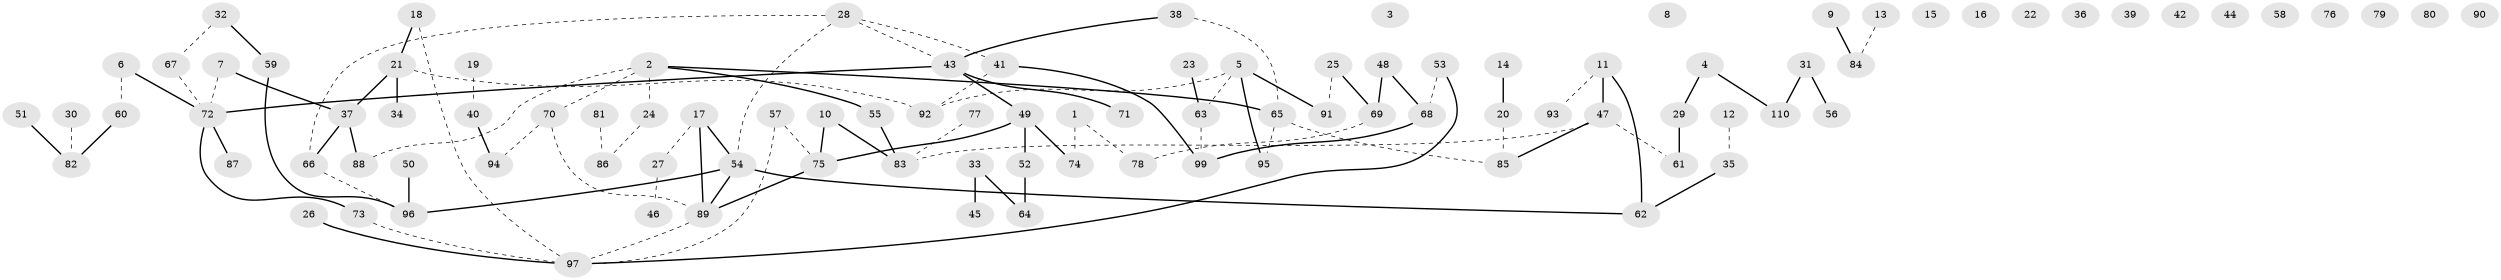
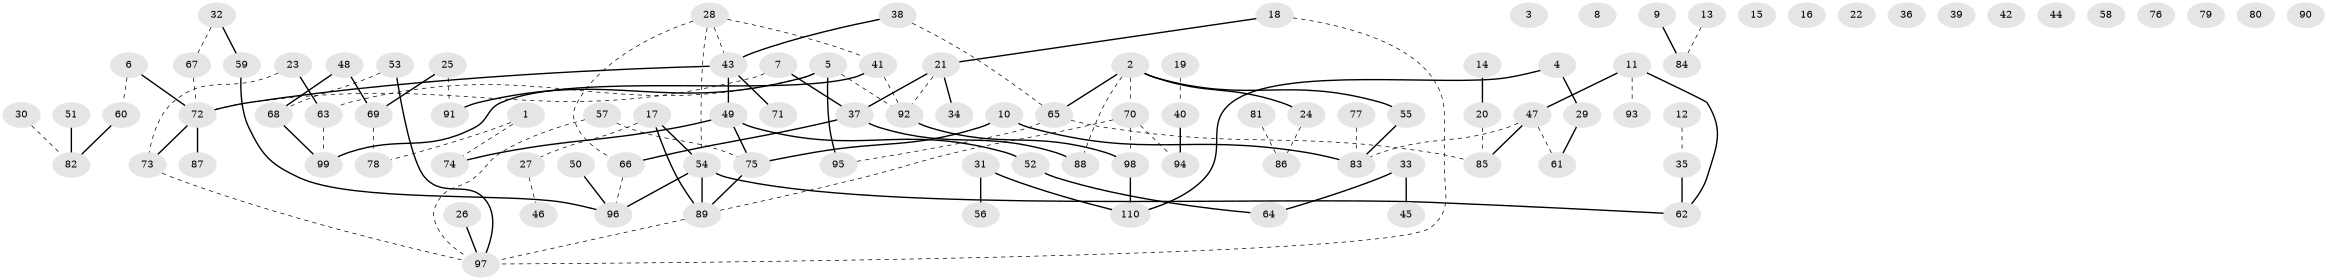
none -> (200, 87)
(649, 90) -> (1256, 96)
none -> (1130, 165)
